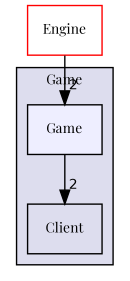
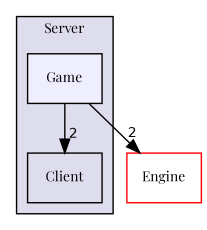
(65, 76) -> (104, 119)
(65, 81) -> (65, 30)
